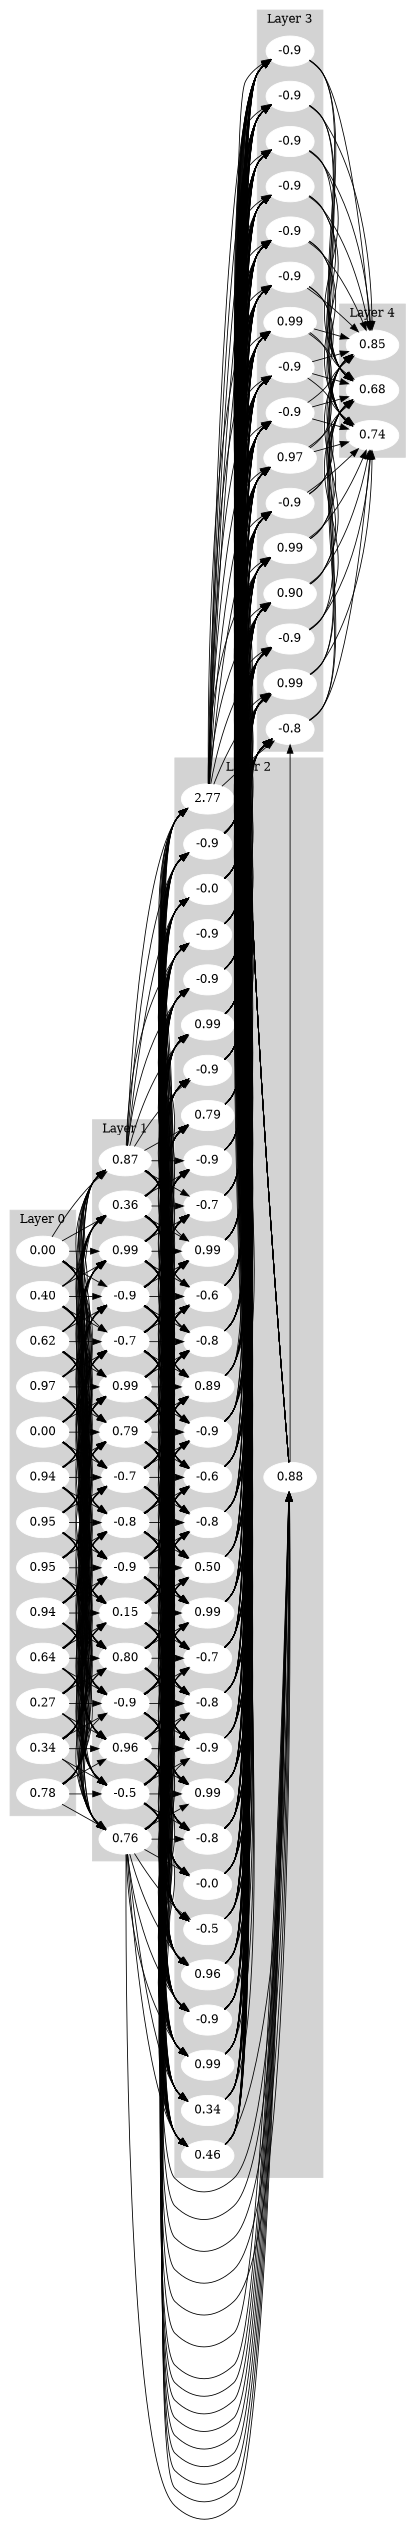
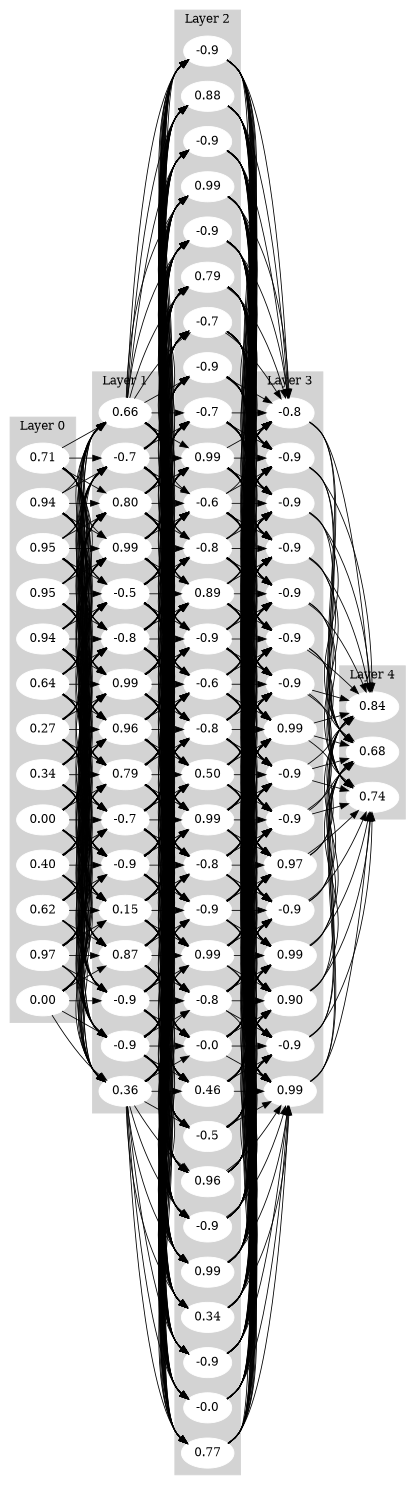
(373, 345) -> (373, 707)
(208, 799) -> (208, 1453)
(43, 1794) -> (43, 458)
(282, 1827) -> (167, 530)
(125, 1839) -> (125, 413)
